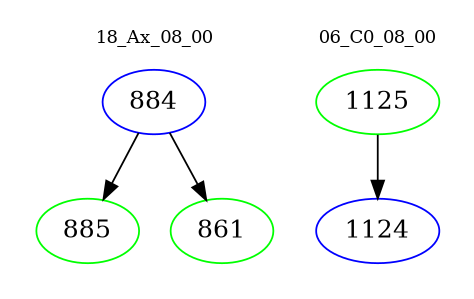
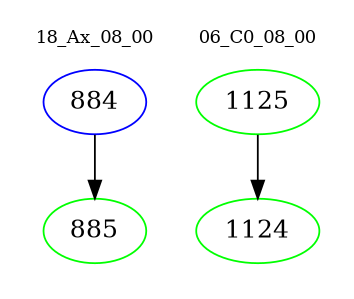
(222, 231) -> none
(378, 231) -> (258, 231)
